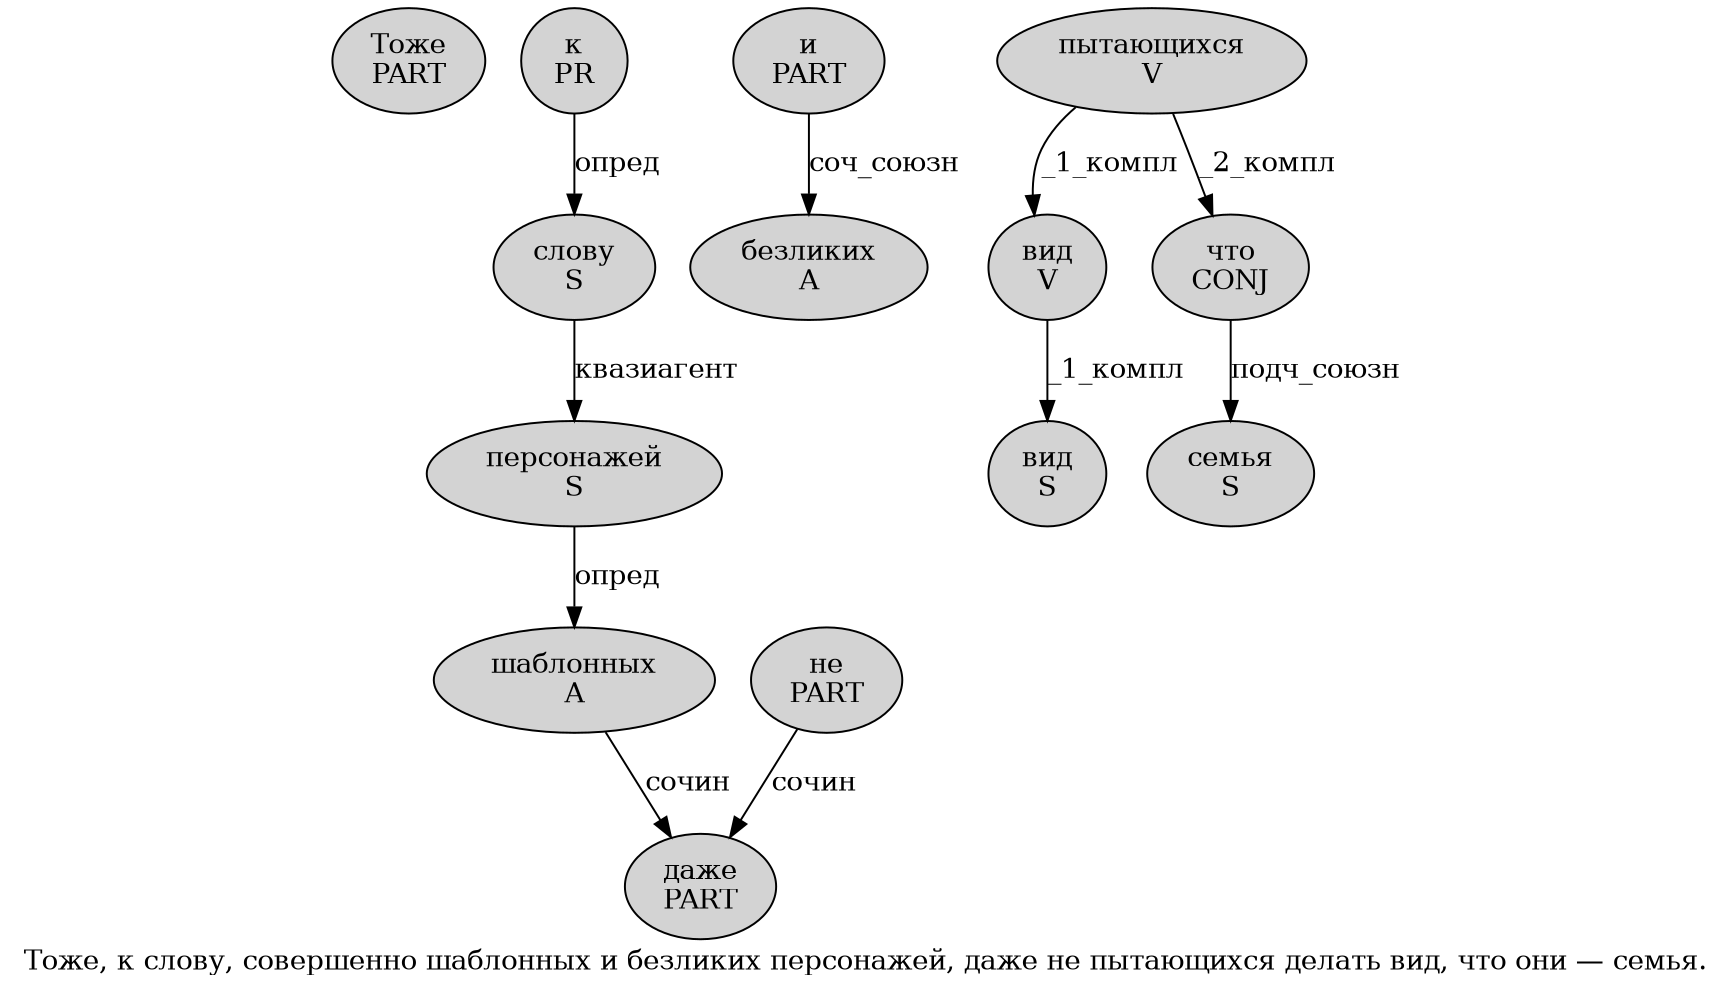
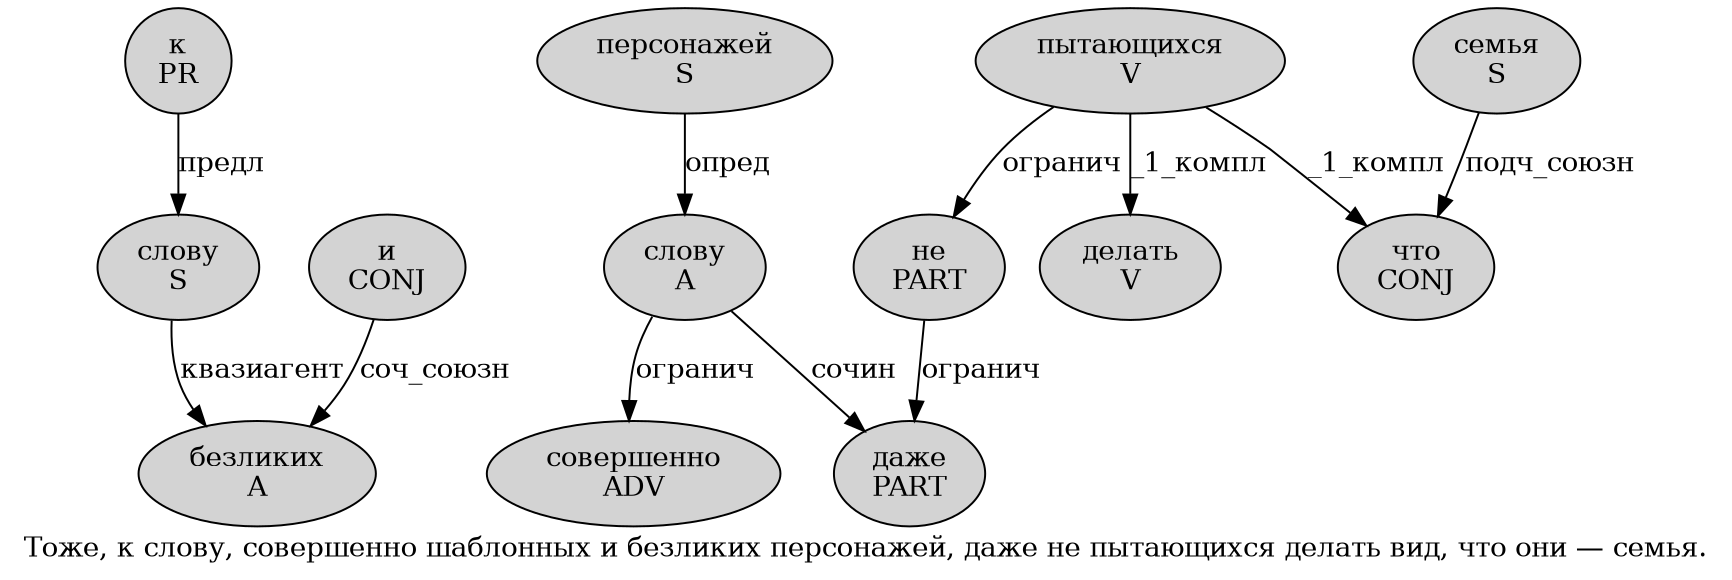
(409, 61) -> none
(809, 61) -> (387, 267)
none -> (1003, 148)
(617, 164) -> (222, 164)
(1268, 164) -> (1377, 164)
(1047, 267) -> (1130, 267)
(574, 360) -> (175, 367)
(1231, 360) -> (1463, 155)
none -> (634, 474)
(1047, 474) -> none
(574, 680) -> (685, 267)
(814, 783) -> (981, 370)
